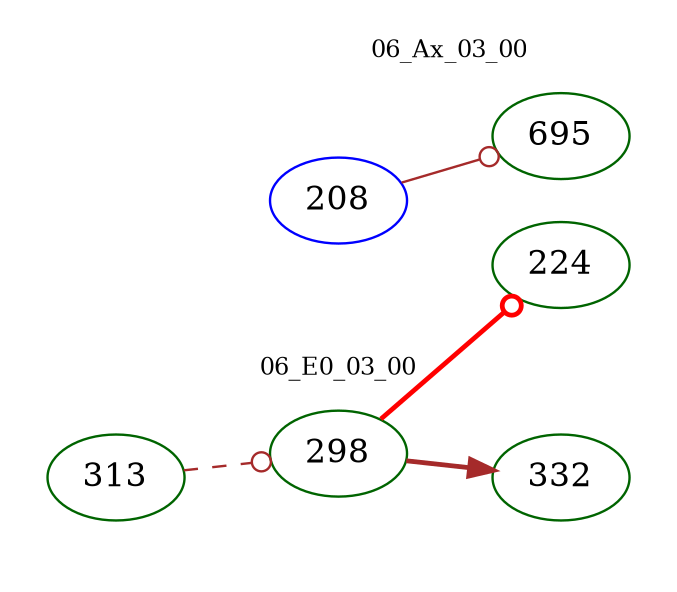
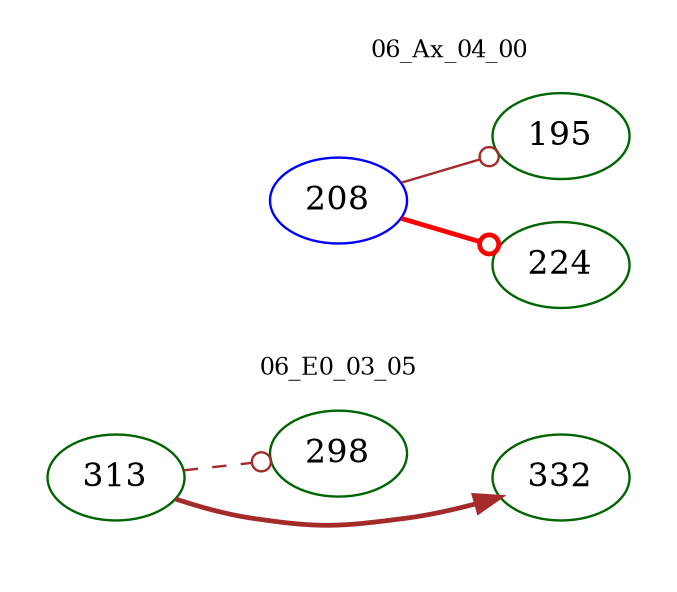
(450, 51) -> (450, 51)
(561, 136) -> (561, 136)
(443, 366) -> (440, 230)
(339, 369) -> (339, 369)
(438, 464) -> (326, 525)
